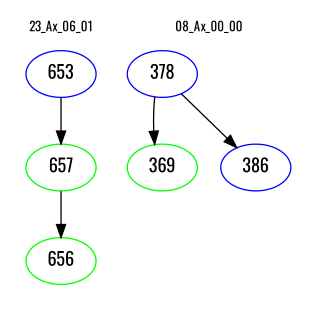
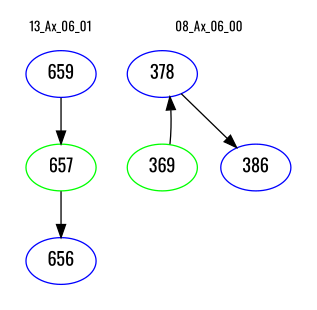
(61, 28) -> (61, 28)
(209, 28) -> (209, 28)
(61, 74) -> (61, 74)
(154, 114) -> (171, 127)
(61, 261) -> (61, 261)
